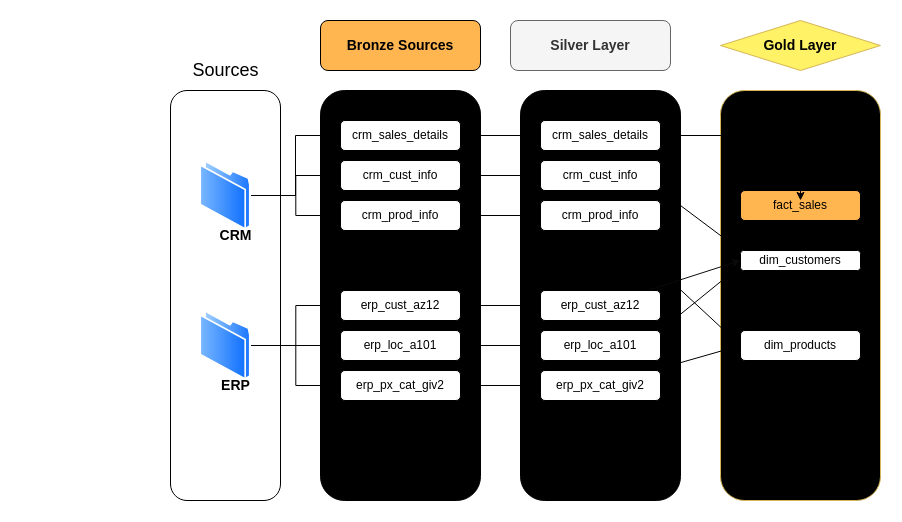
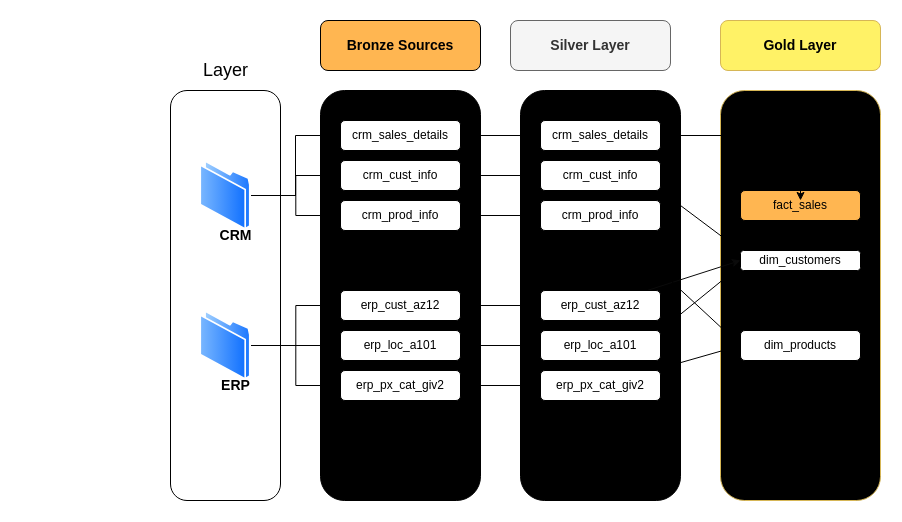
(801, 46) -> (801, 46)
(226, 71) -> (226, 71)
